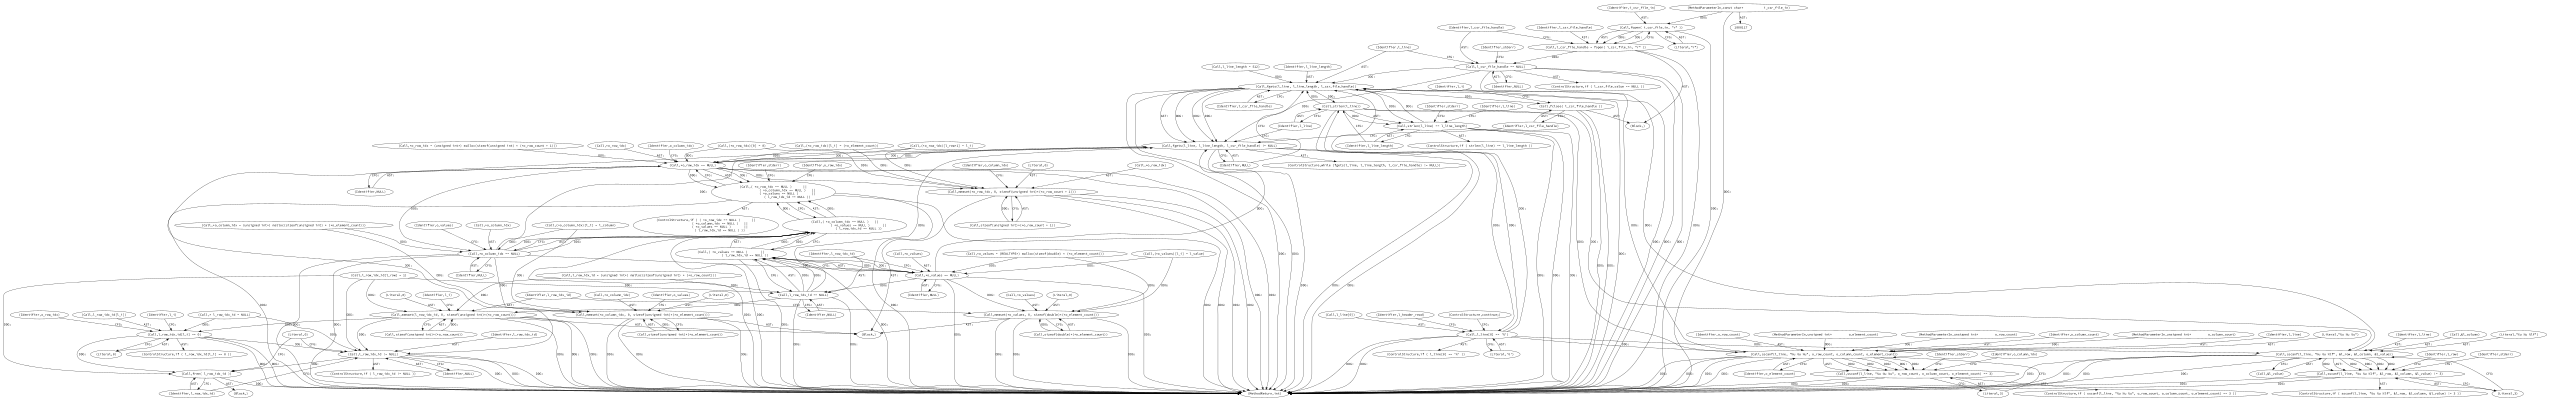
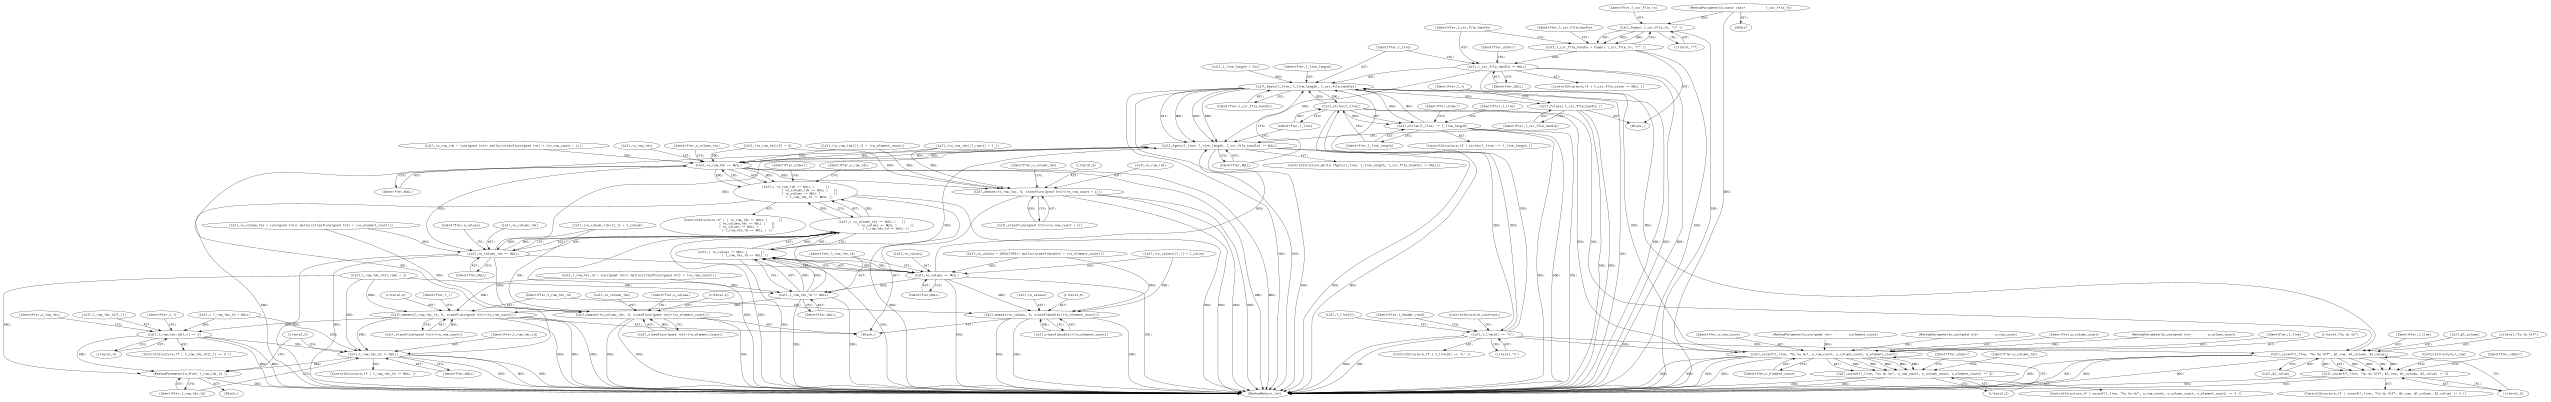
(2442, 354) -> (2444, 354)
(206, 374) -> (190, 374)
